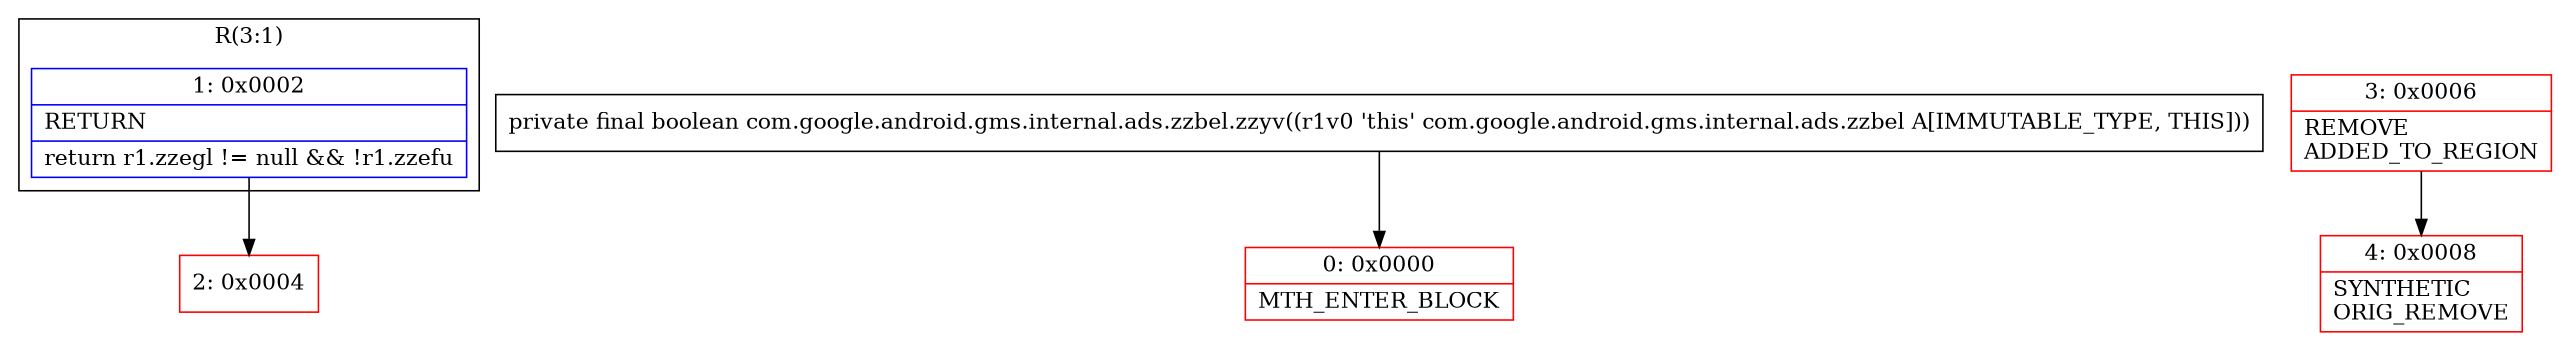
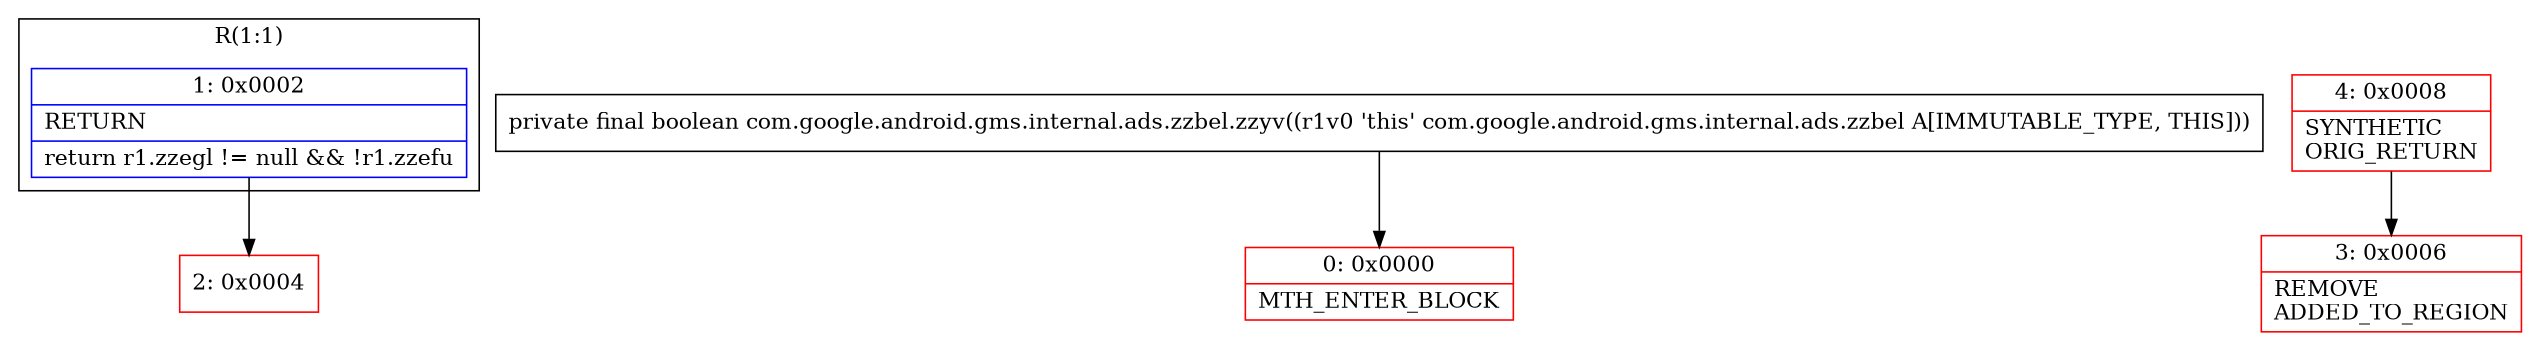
(249, 37) -> (249, 37)
(2421, 195) -> (2391, 195)
(2421, 313) -> (2391, 152)
